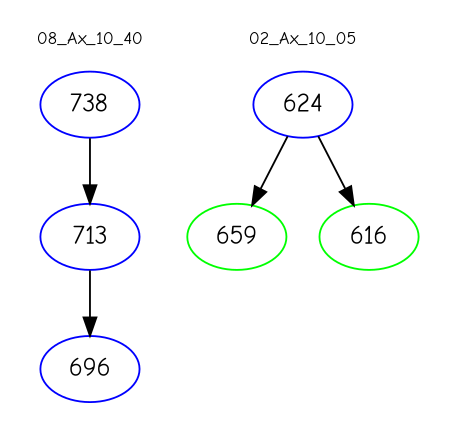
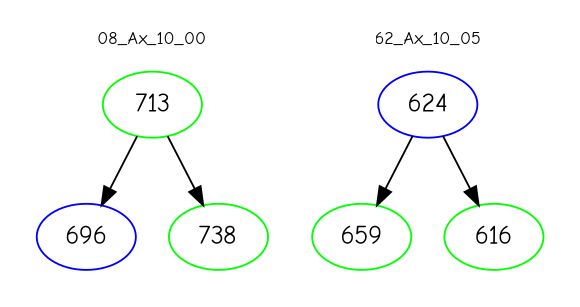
(90, 39) -> (152, 39)
(303, 39) -> (428, 39)
(90, 105) -> (218, 237)
(90, 162) -> (181, 163)
(90, 237) -> (152, 105)
